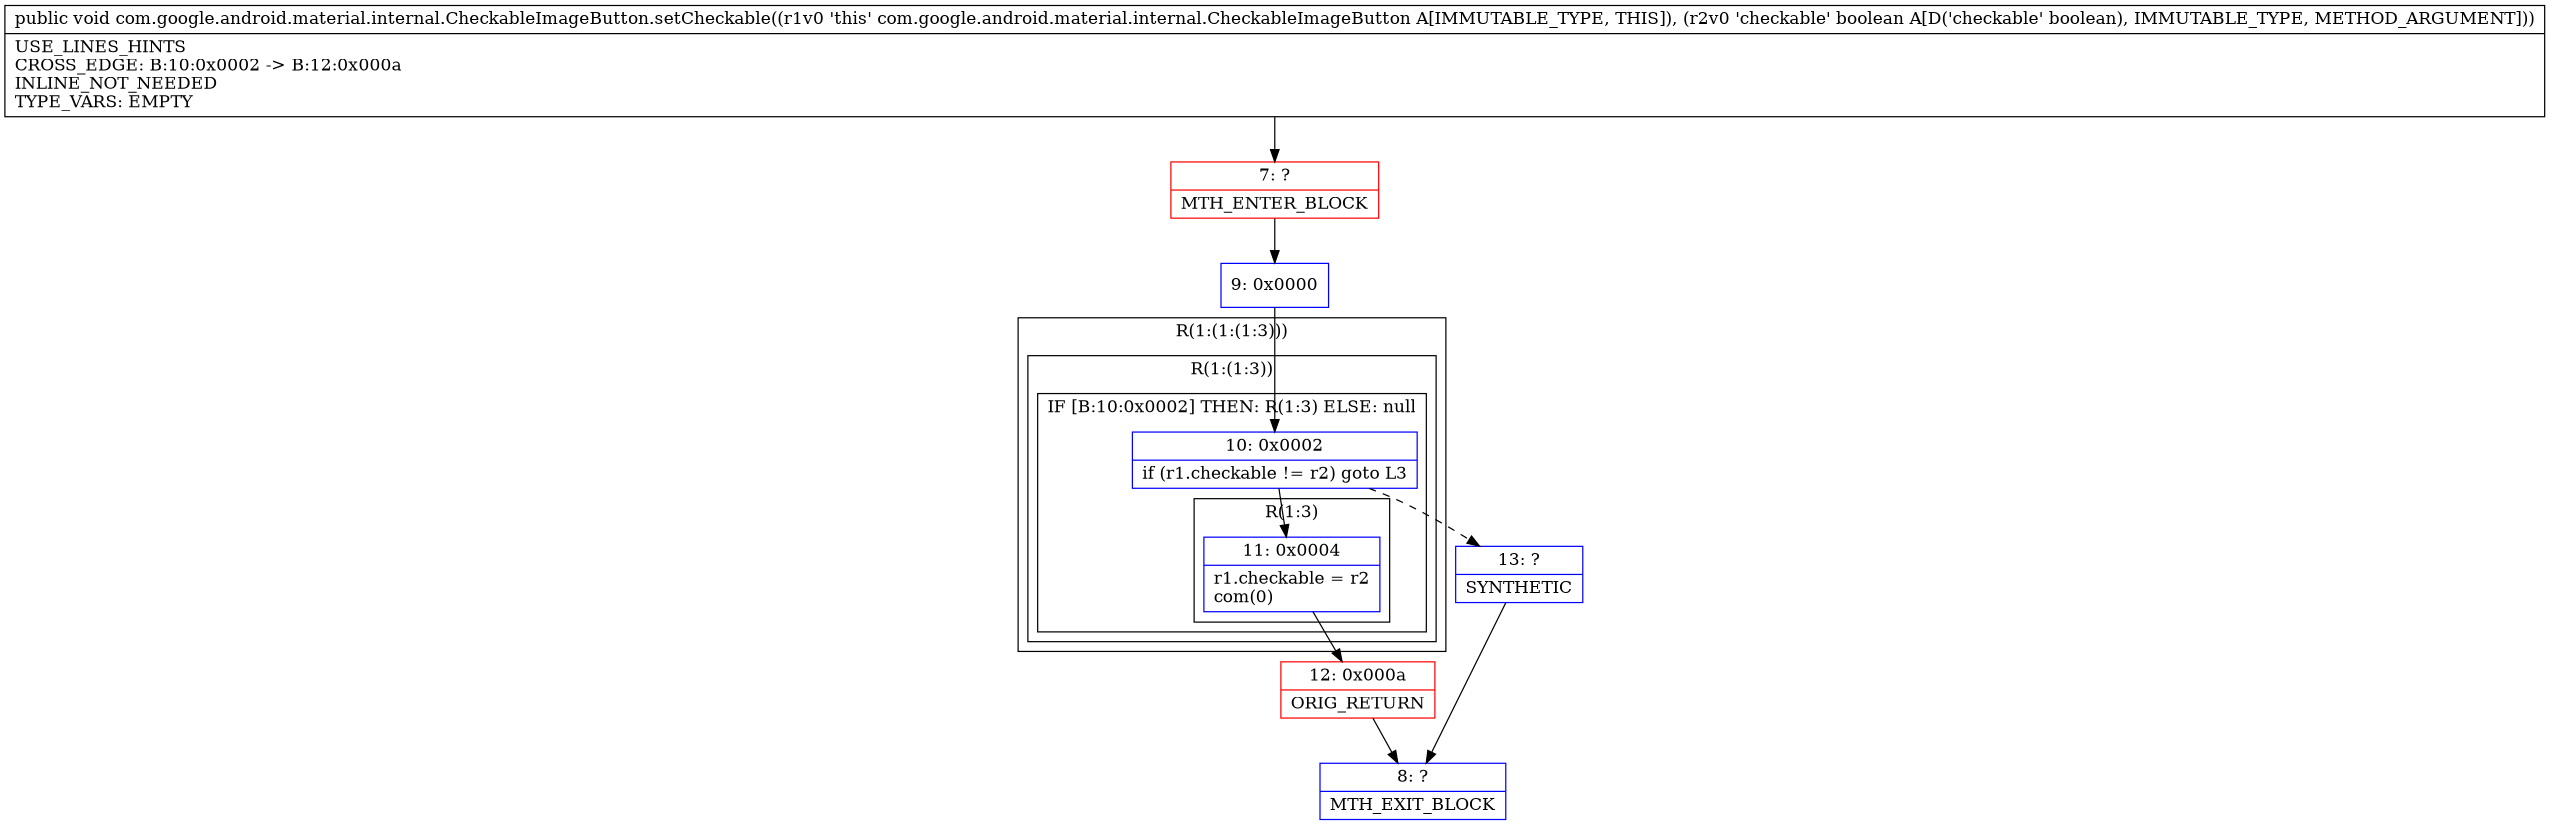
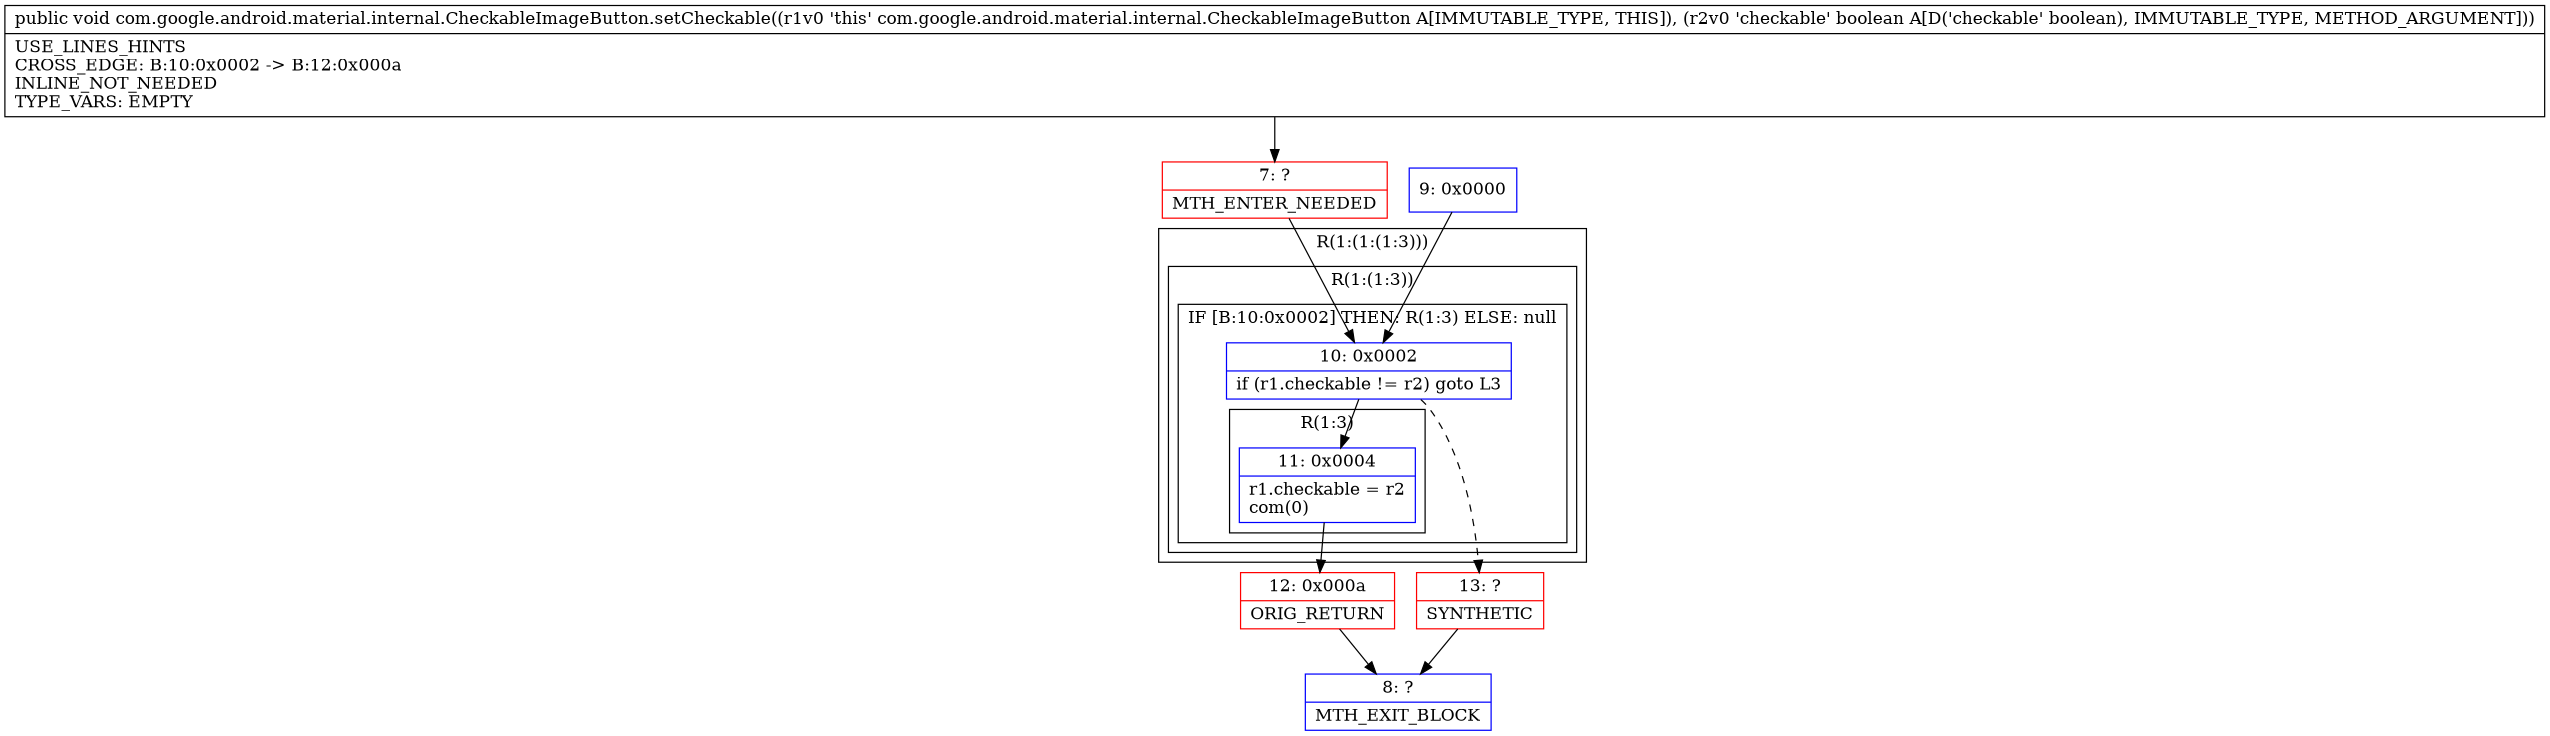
(1275, 204) -> (1275, 204)
(1275, 234) -> (1319, 275)
(1519, 574) -> (1480, 601)
